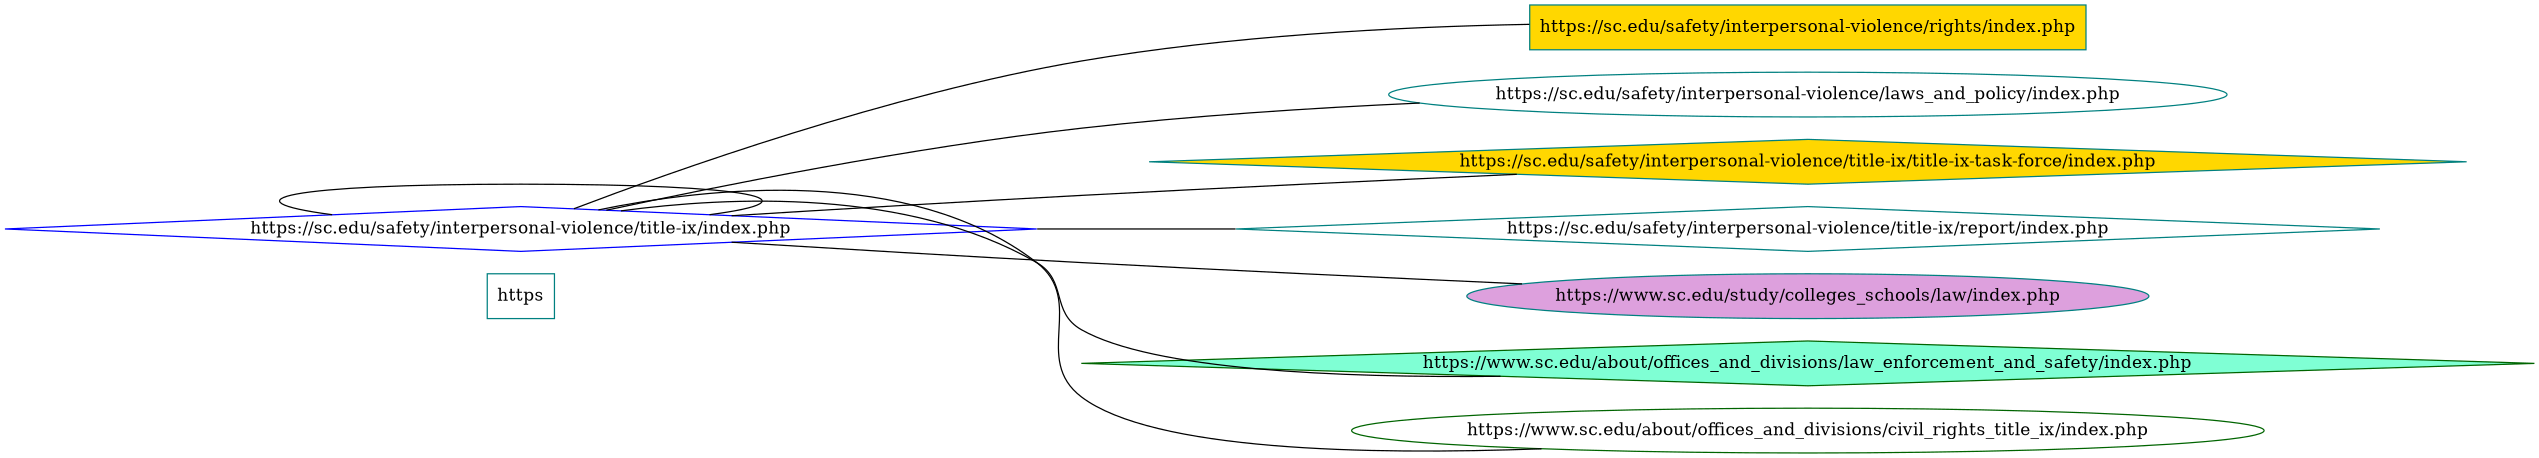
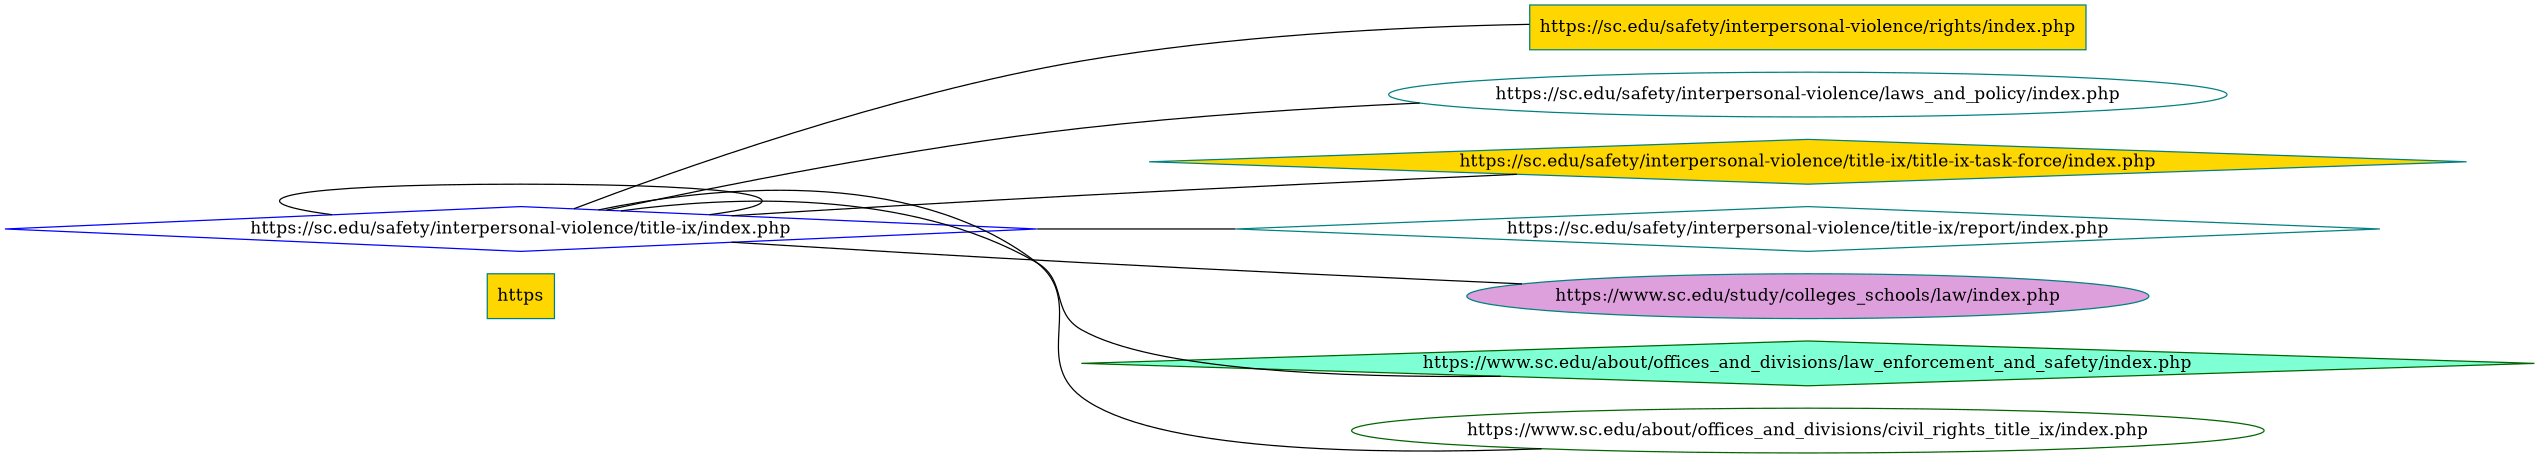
(521, 296) -> (521, 296)
